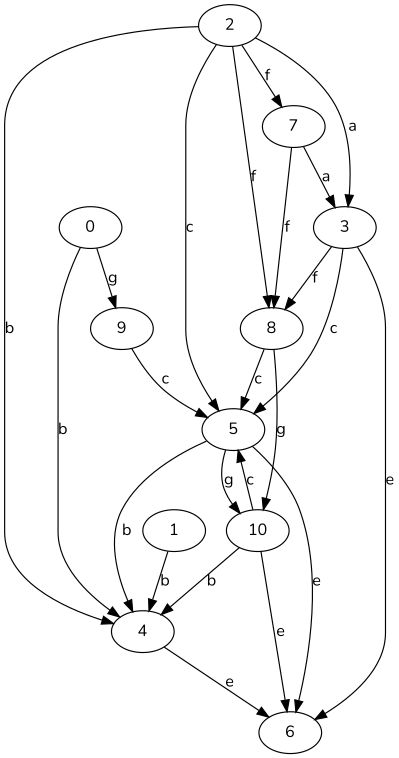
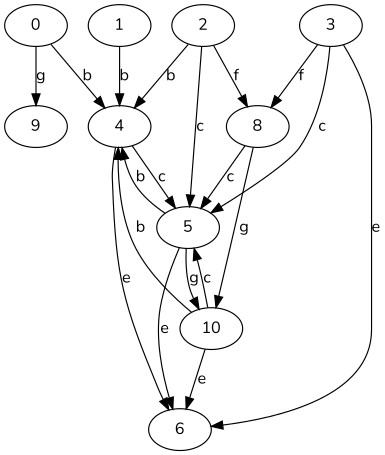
(332, 99) -> none
(294, 127) -> none
(159, 386) -> (150, 172)
